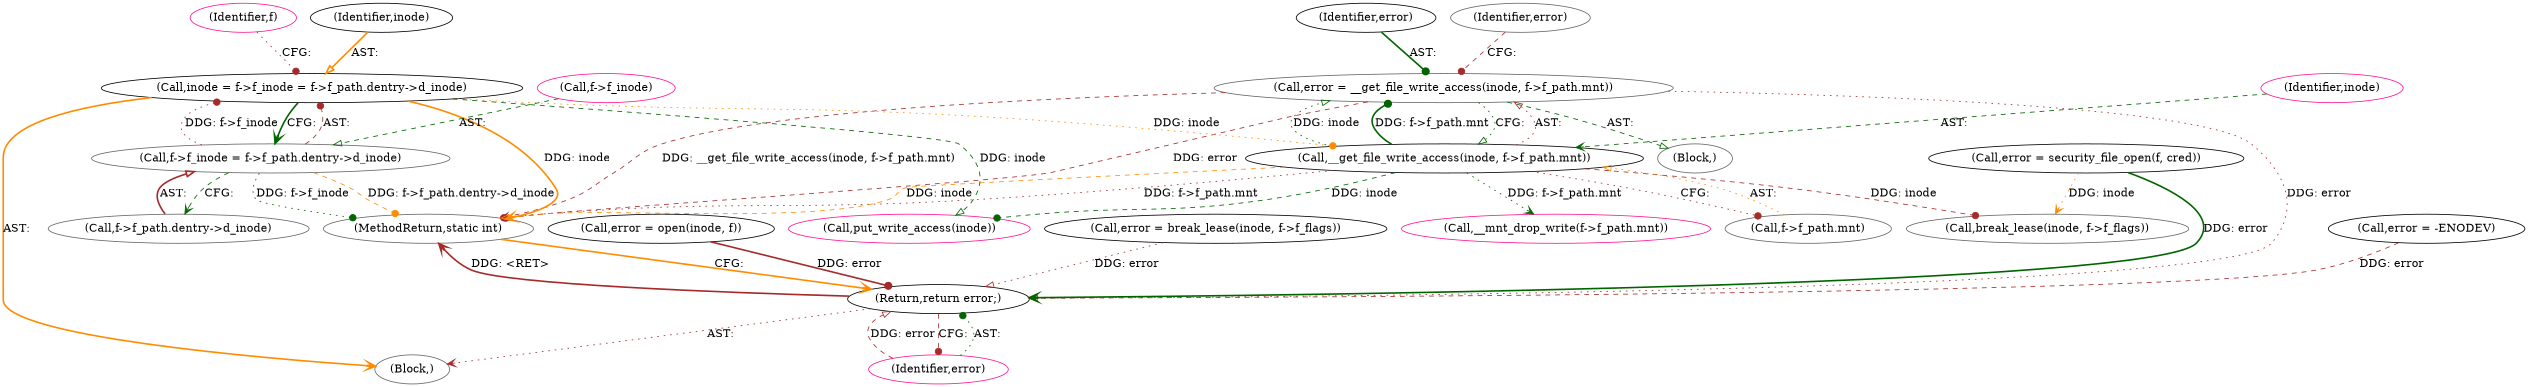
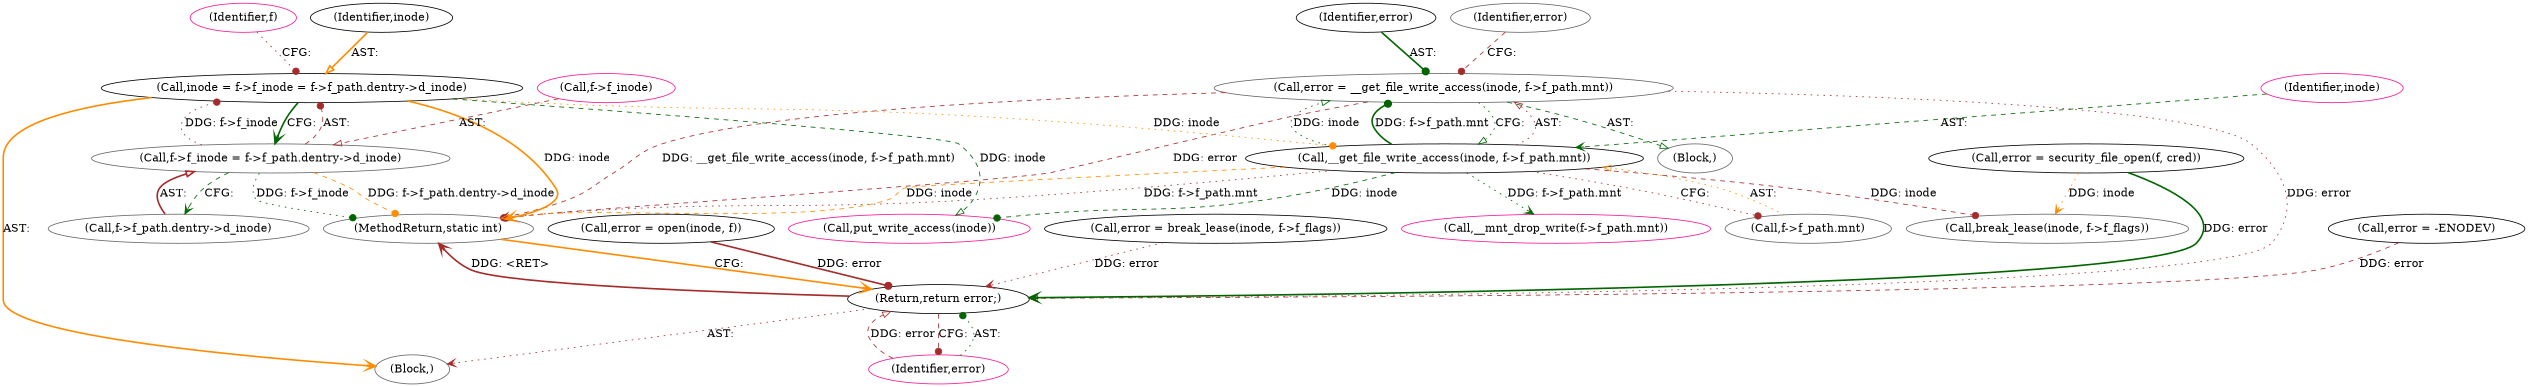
(450, 121) -> (450, 121)
(1078, 264) -> (1078, 264)
